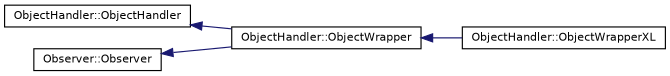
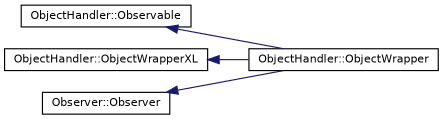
(98, 16) -> (106, 16)
(447, 38) -> (234, 60)
